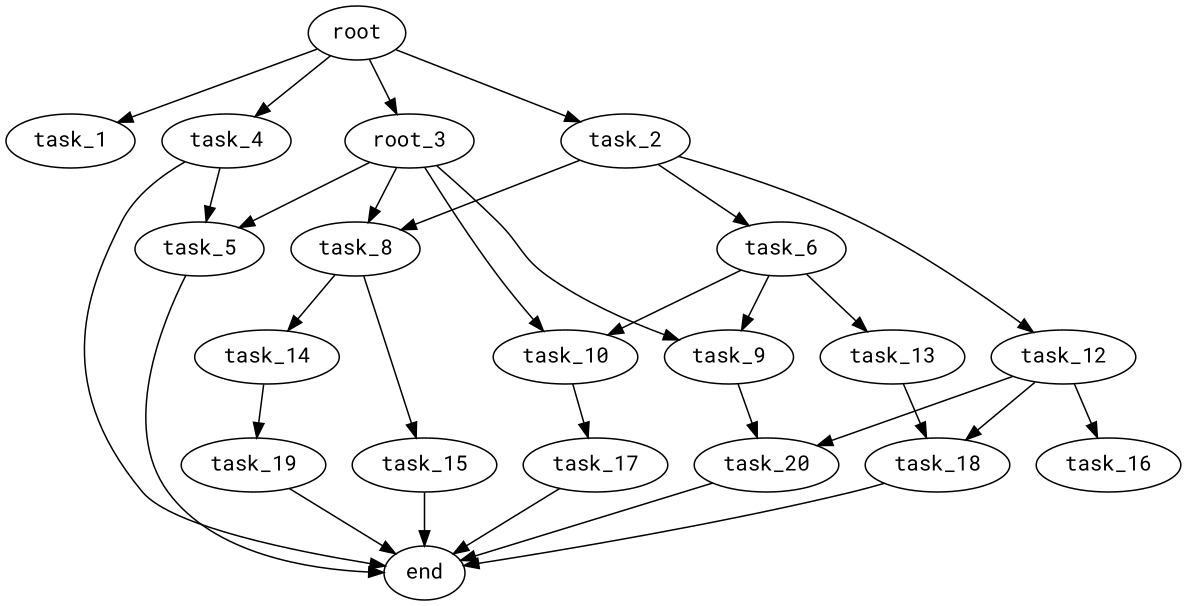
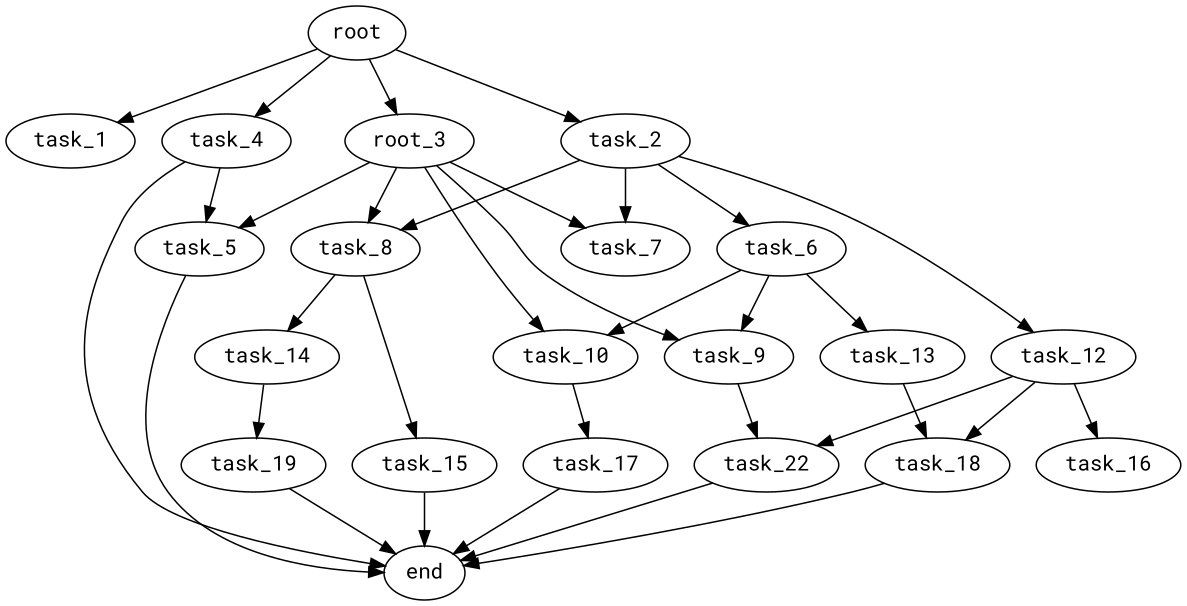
none -> (626, 249)
(766, 465) -> (766, 465)
